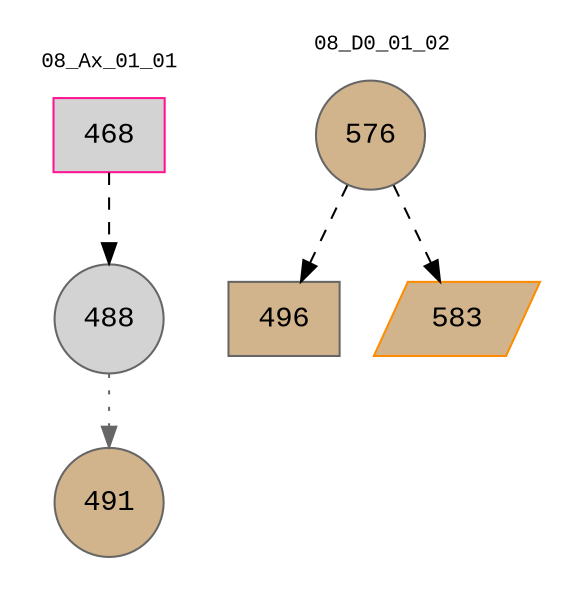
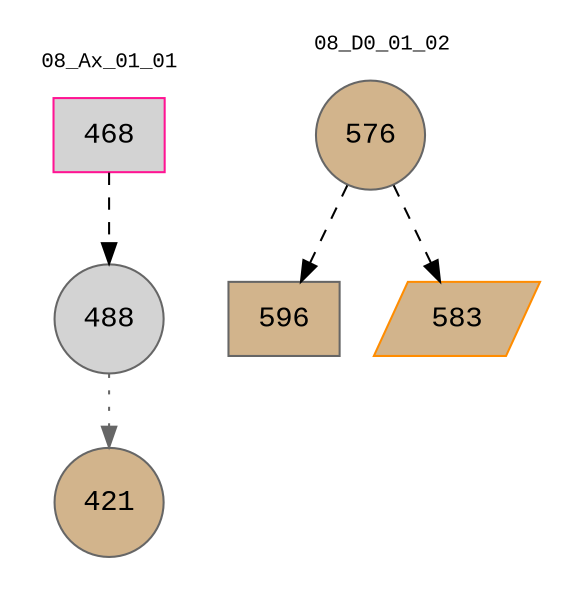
(284, 319) -> (284, 319)
(109, 502) -> (109, 502)
